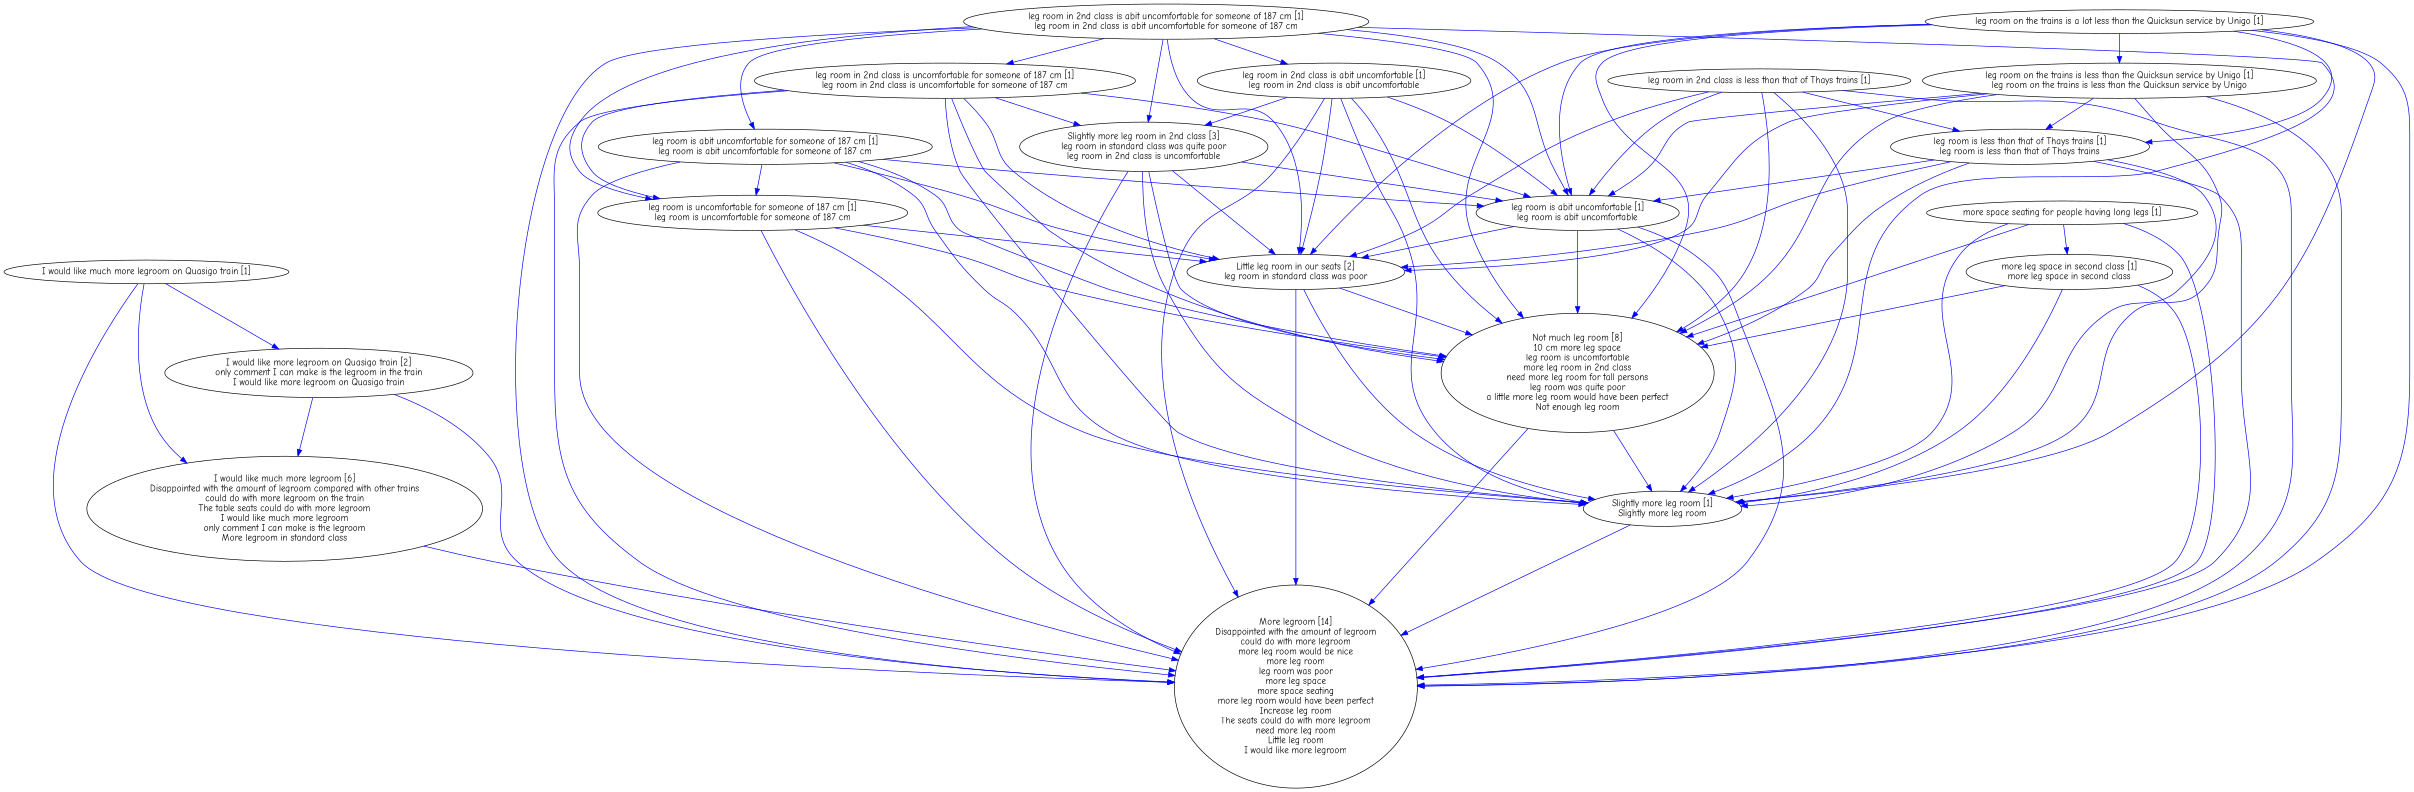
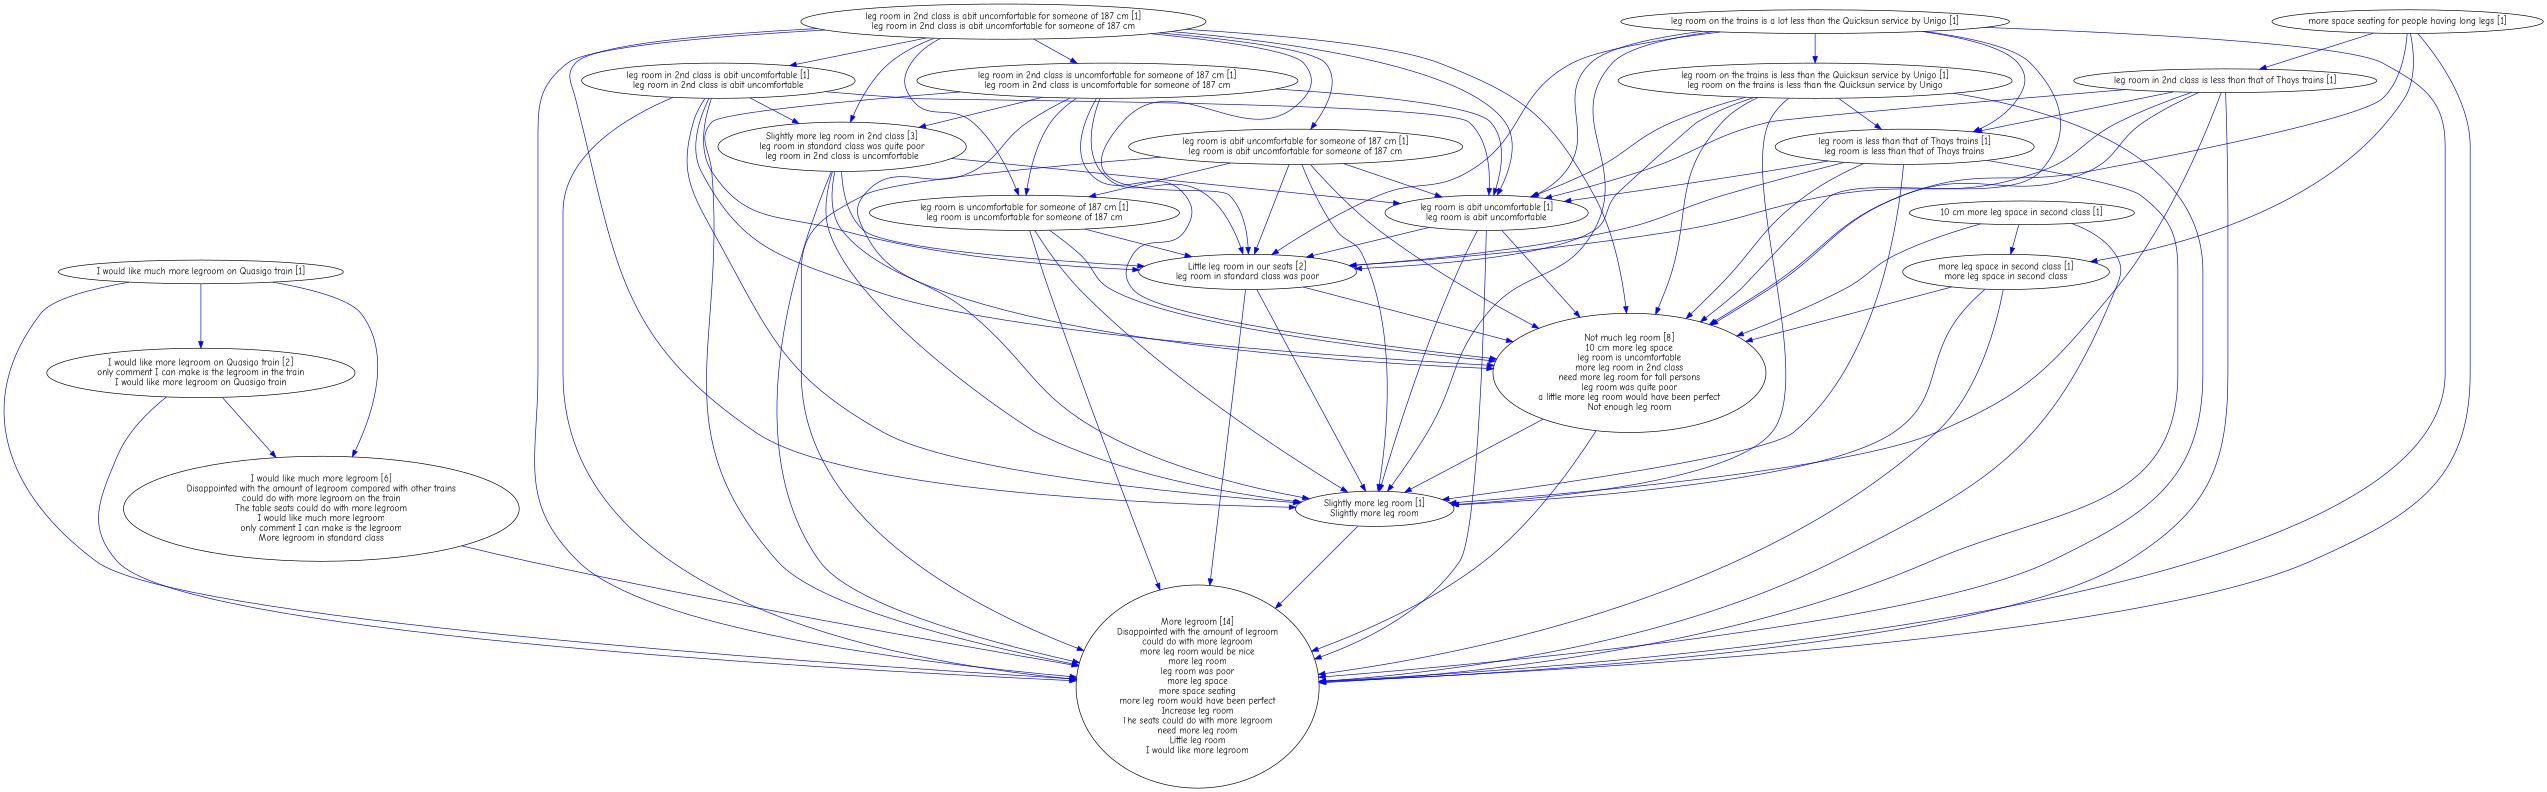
none -> (2022, 213)
(1941, 418) -> (2312, 53)
